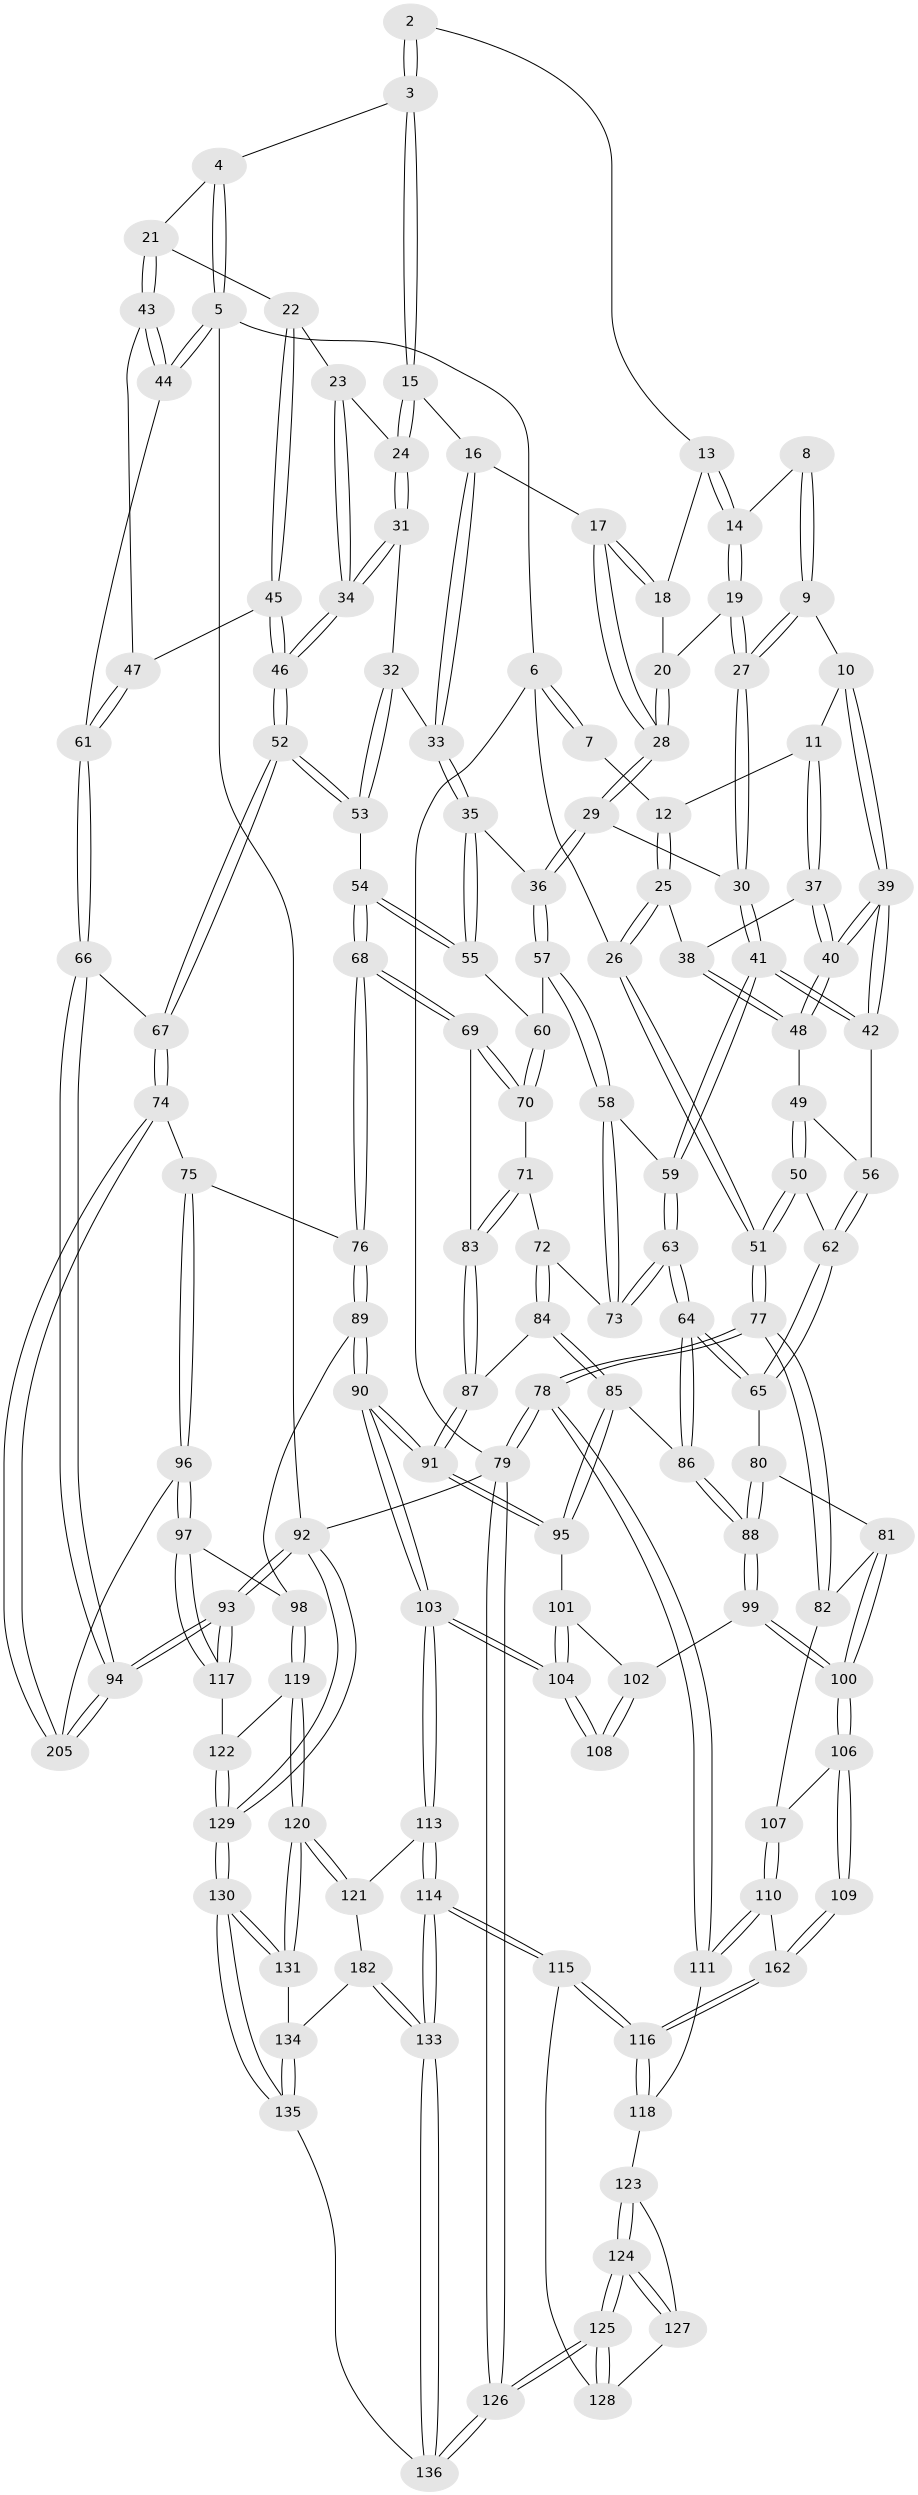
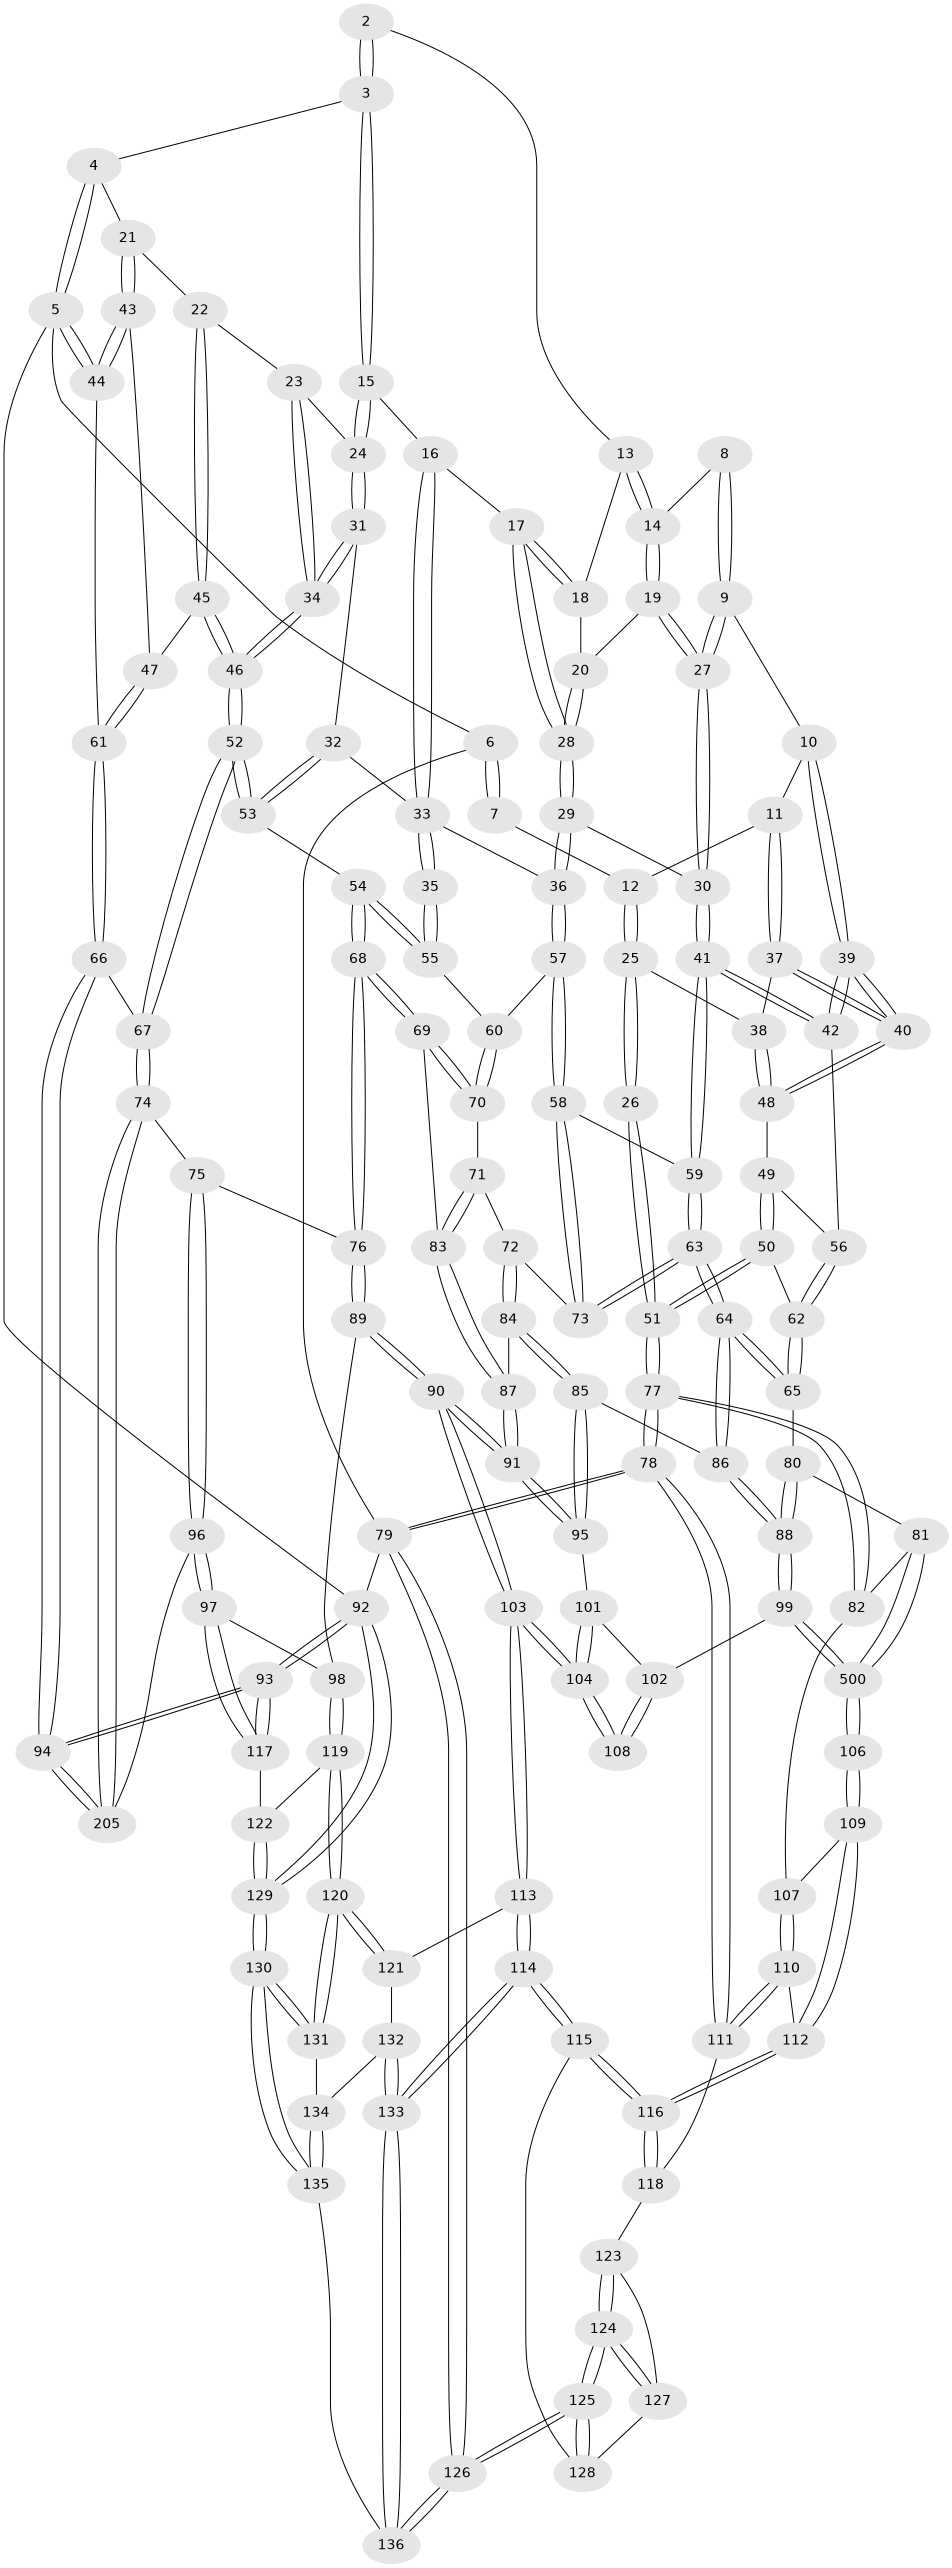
(552, 821) -> none
(505, 851) -> (491, 851)
(844, 1680) -> (853, 1680)
(809, 1788) -> (820, 1861)
(364, 1969) -> (392, 2041)
(778, 1969) -> (796, 2041)
